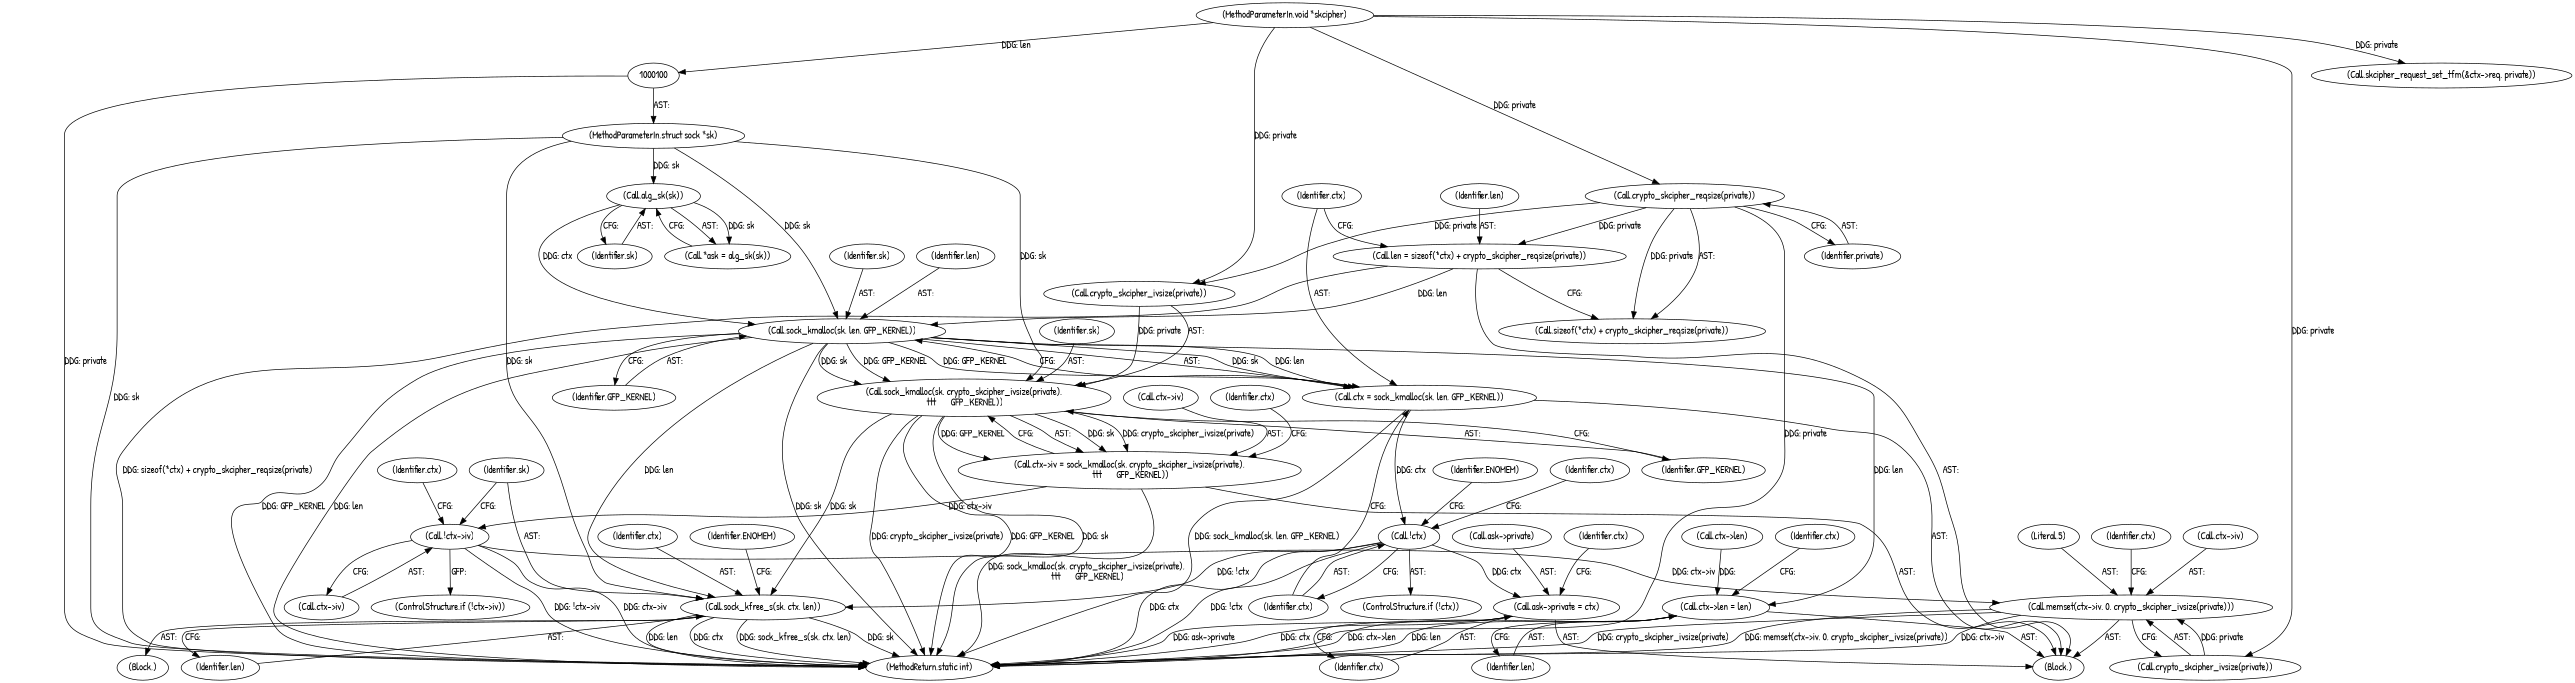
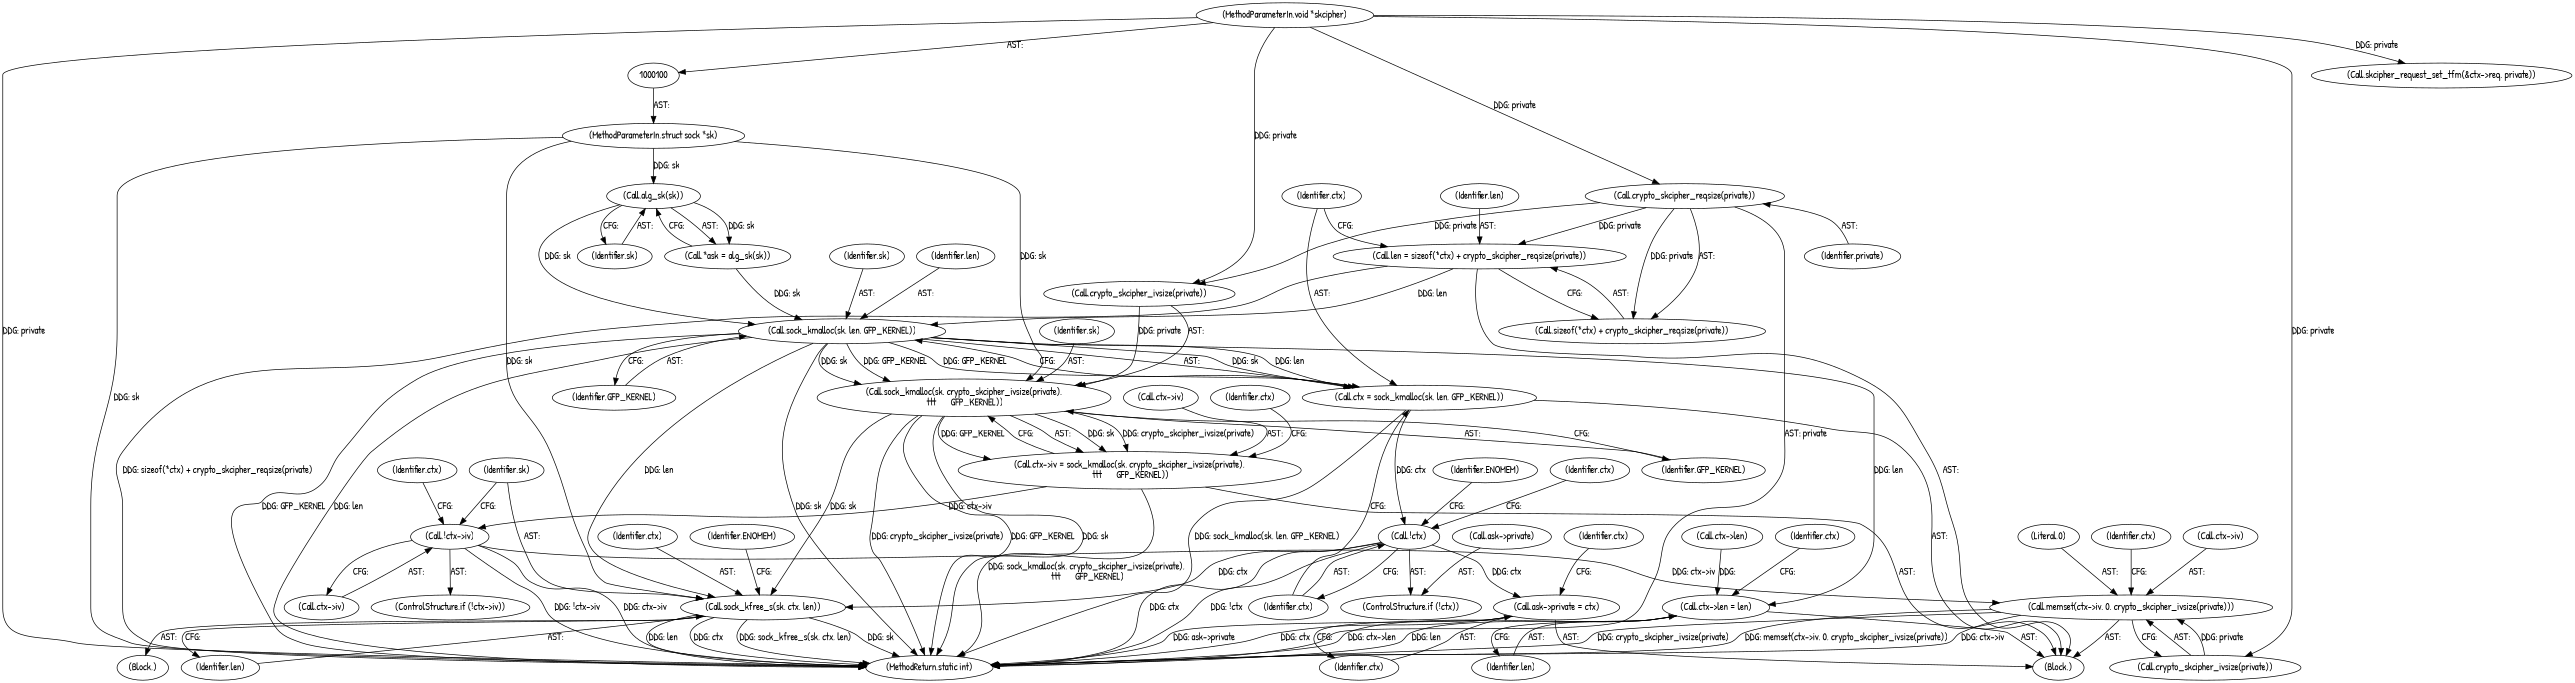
(1016, 45) -> (1016, 45)
(770, 216) -> (762, 297)
(1788, 219) -> none
(558, 256) -> (558, 256)
none -> (1595, 288)
(1806, 434) -> (1806, 434)
(64, 491) -> (3, 180)
(2049, 537) -> (2049, 537)
(1530, 568) -> (1452, 567)
(460, 572) -> (460, 572)
(1233, 572) -> (1233, 572)
